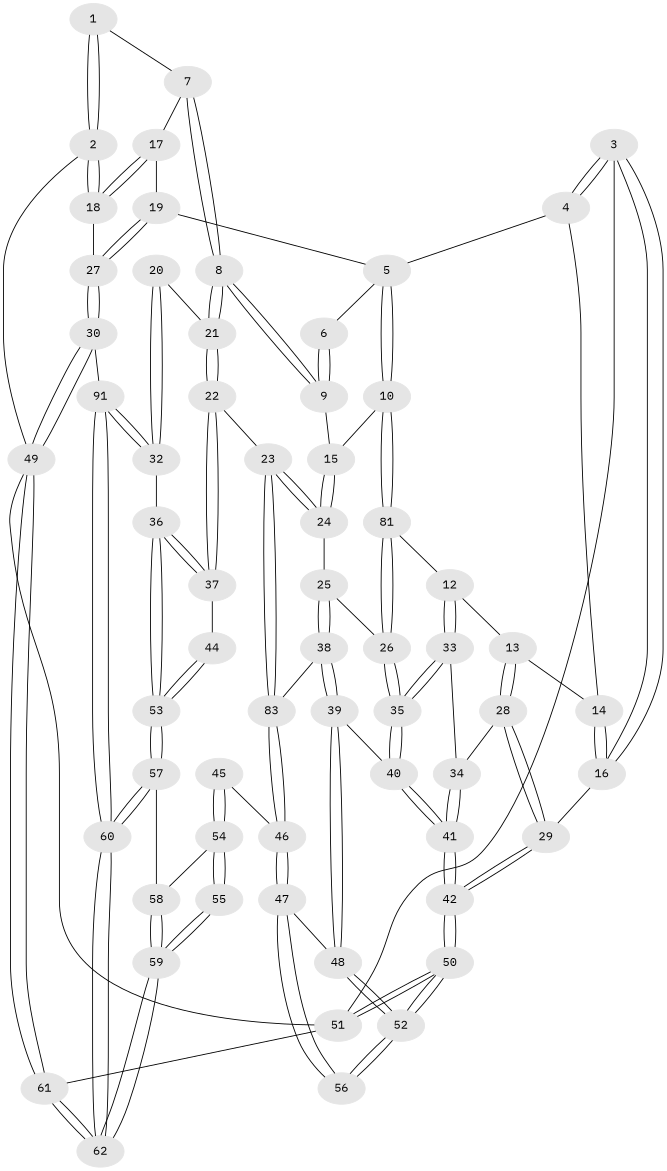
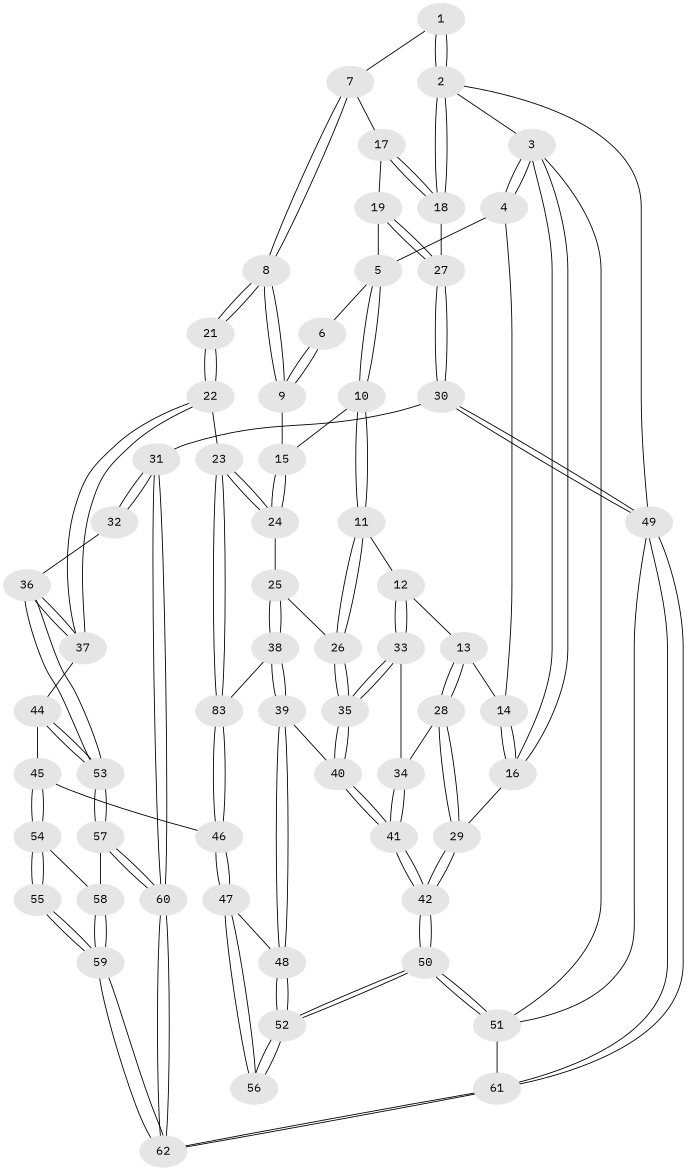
none -> (487, 114)
(156, 271) -> none
(100, 397) -> (156, 460)
(387, 522) -> (362, 522)
none -> (38, 743)
